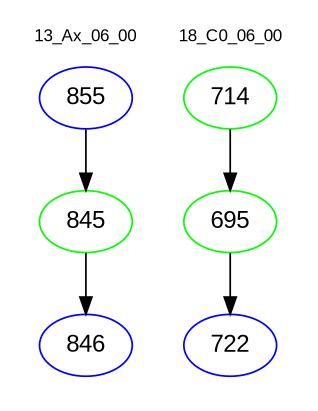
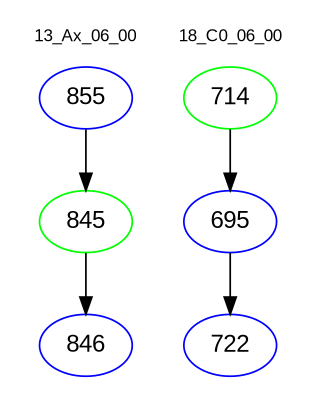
(230, 222) -> (230, 222)
